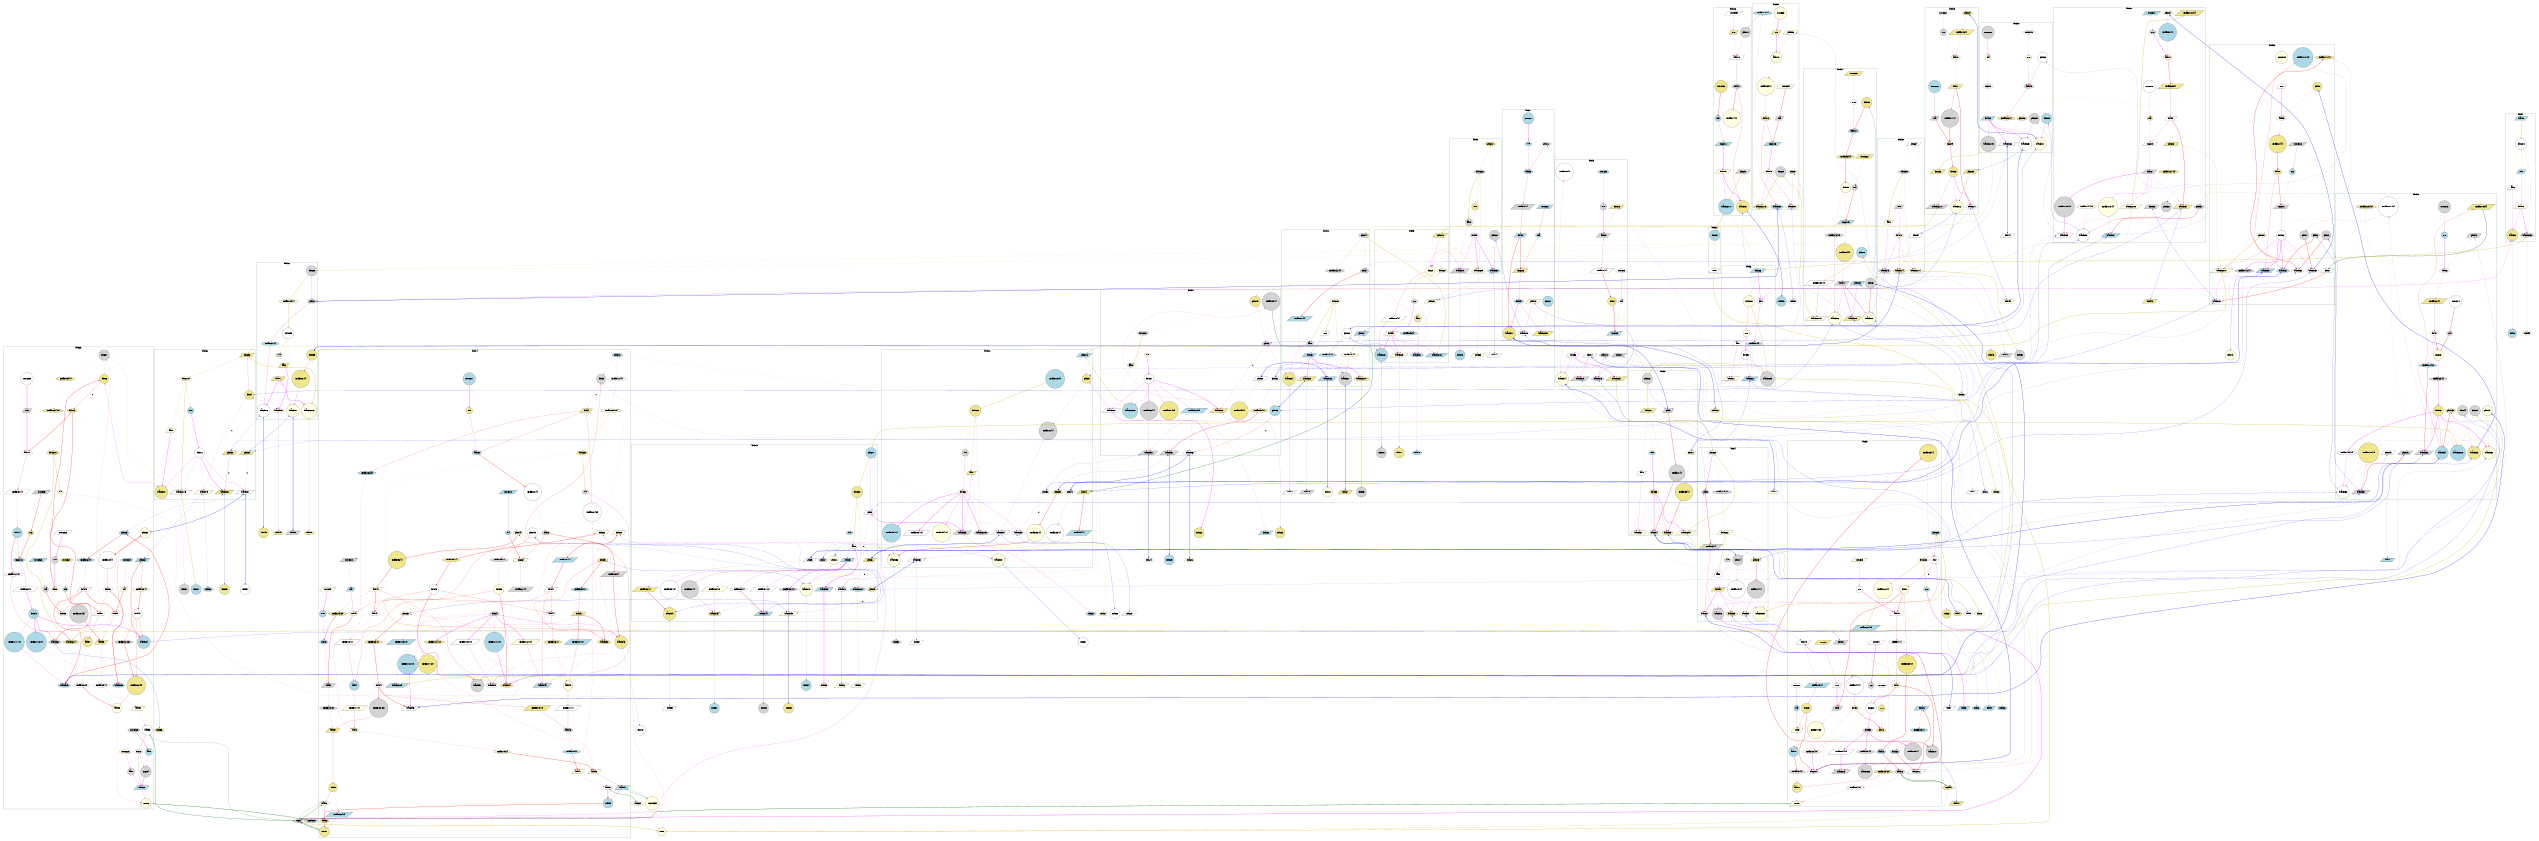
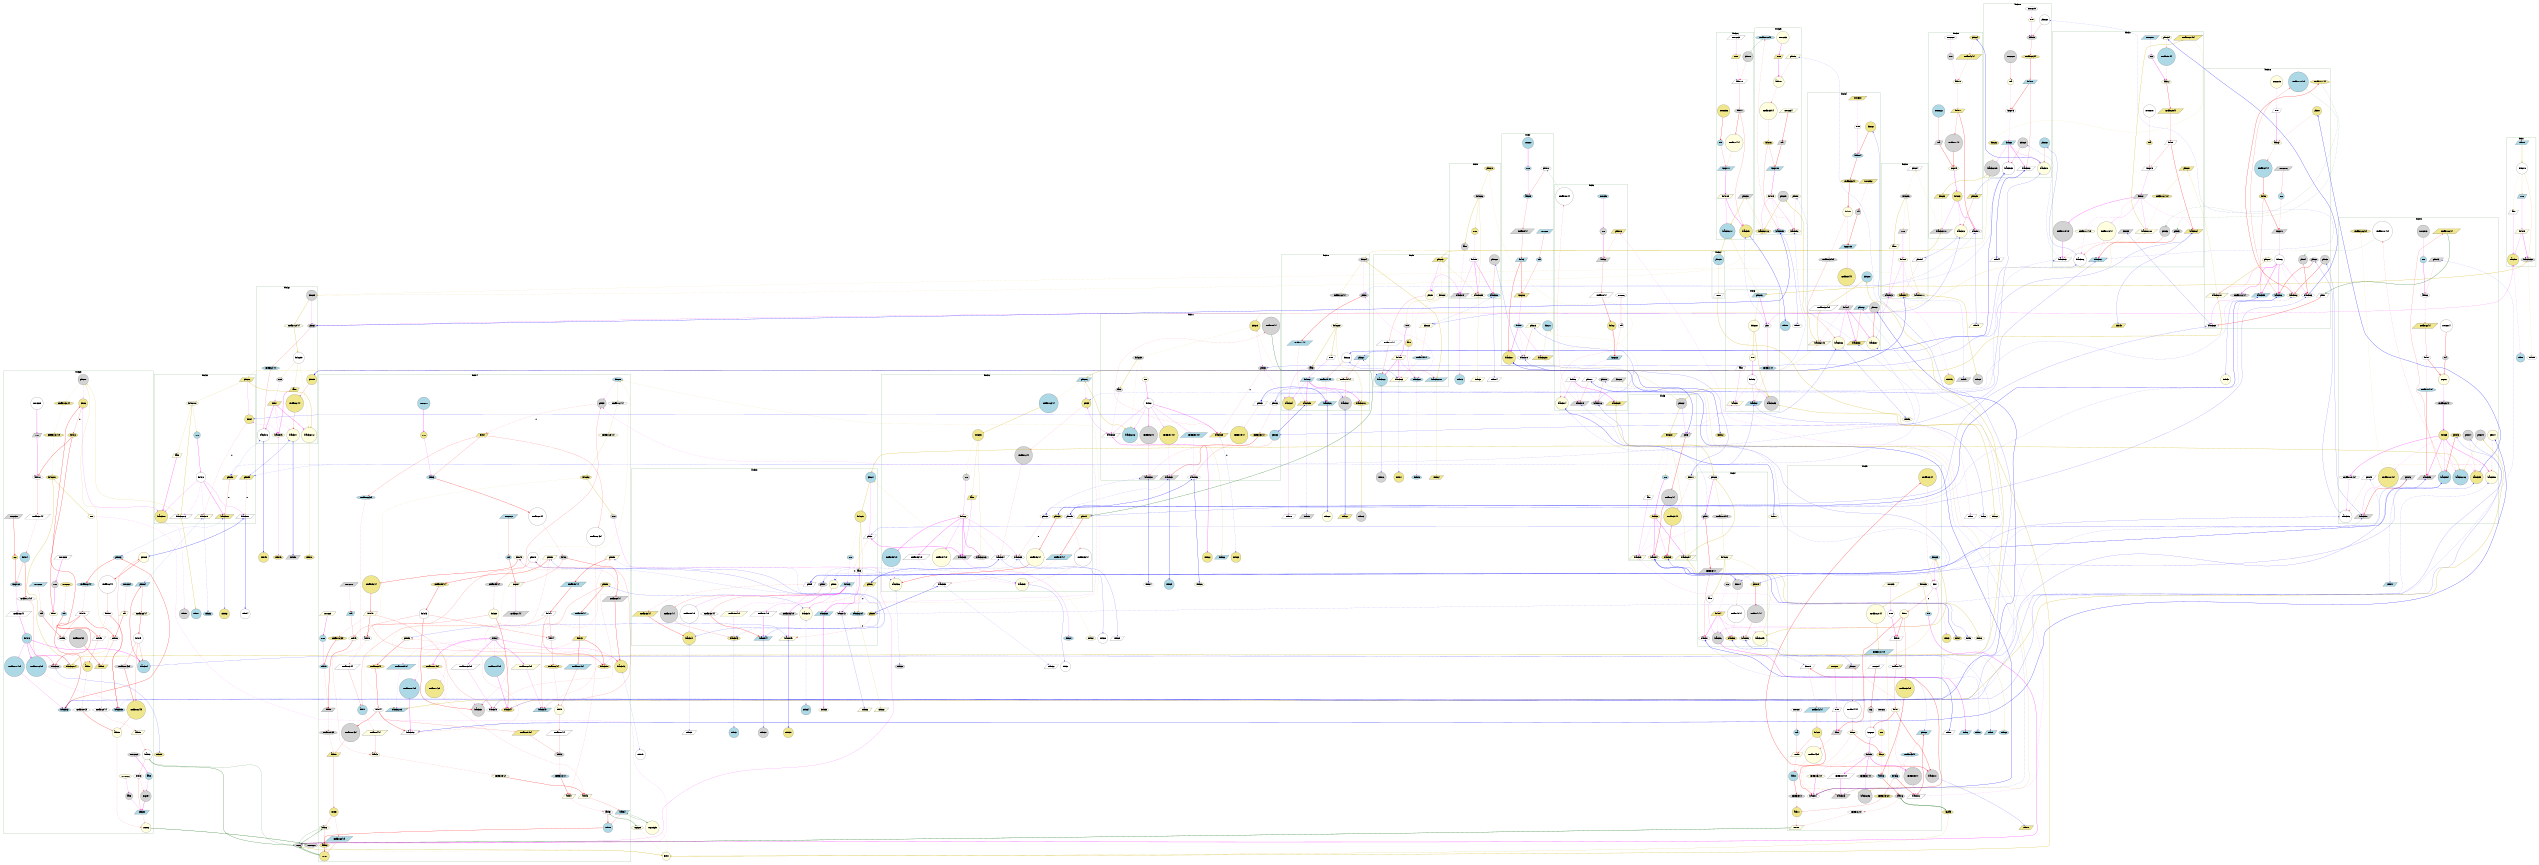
none -> (2030, 82)
(2278, 144) -> (2263, 168)
none -> (1436, 477)
